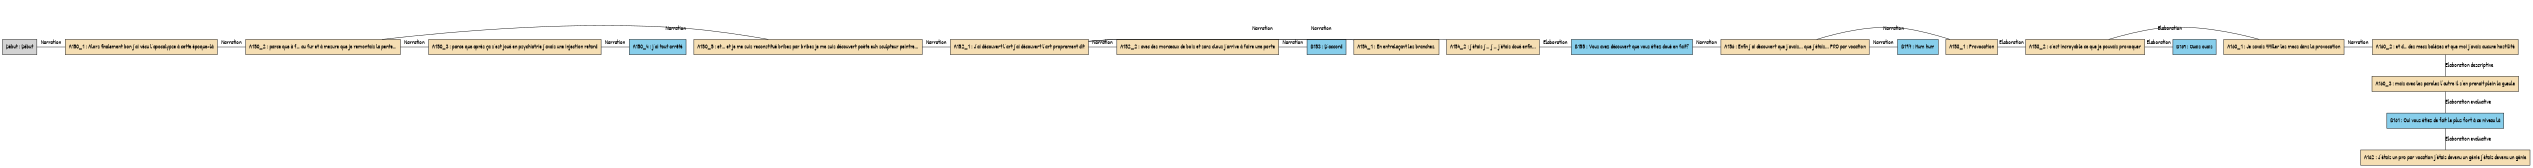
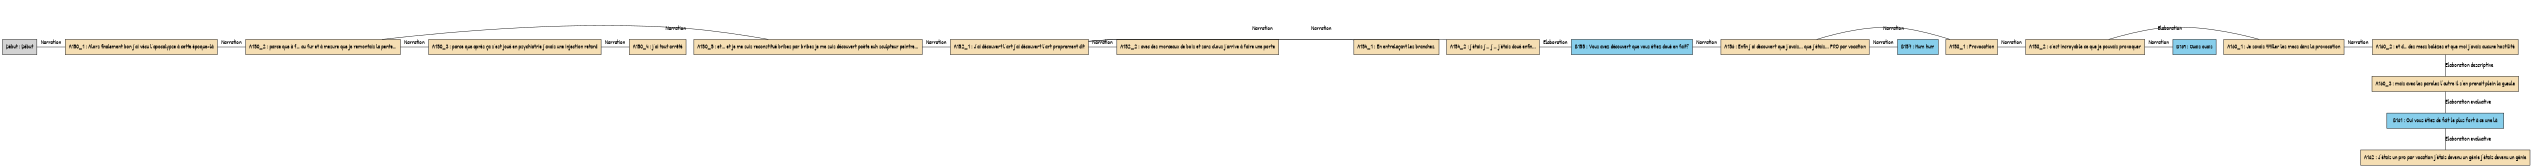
(2012, 43) -> (2012, 43)
(2159, 43) -> (2159, 43)
(658, 47) -> (658, 47)
(1327, 47) -> none
(1918, 47) -> (1918, 47)
(2445, 121) -> (2445, 121)
